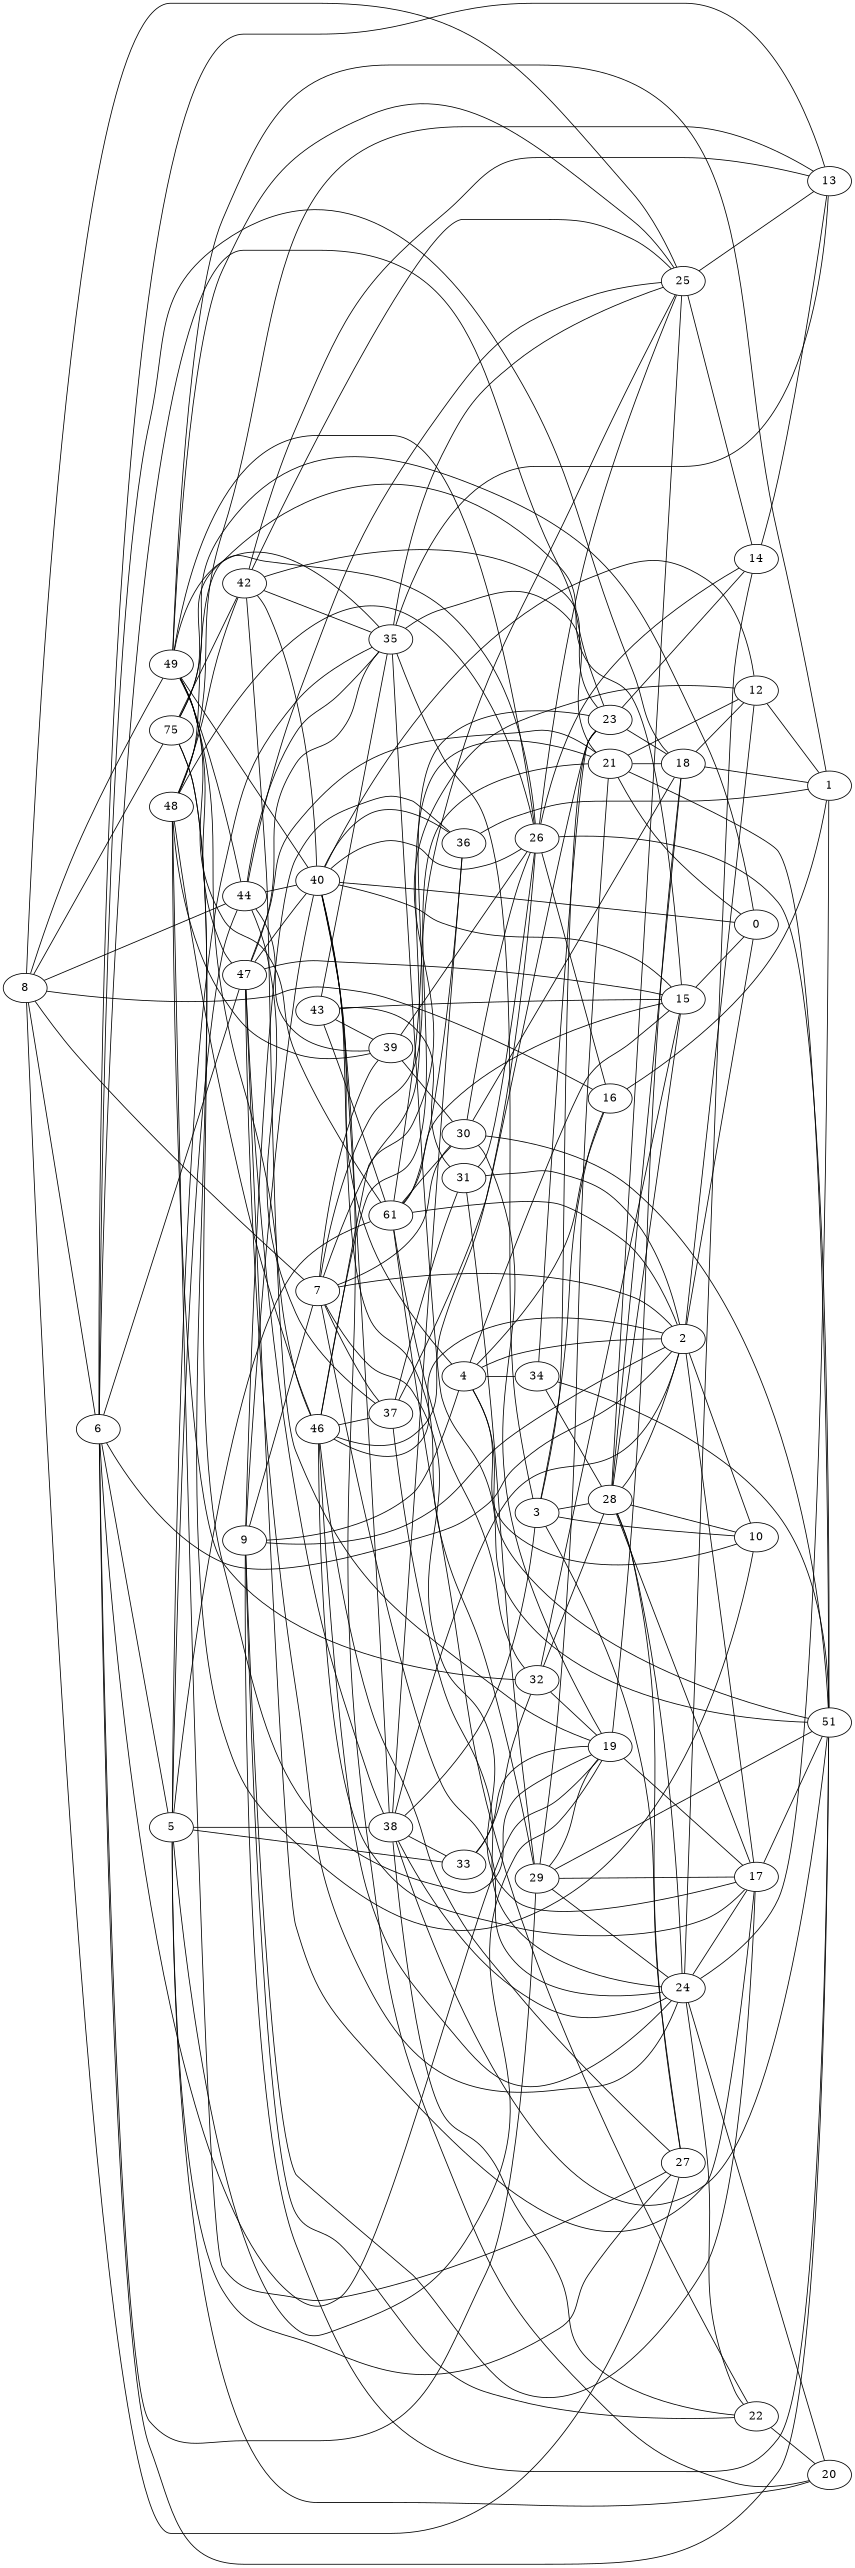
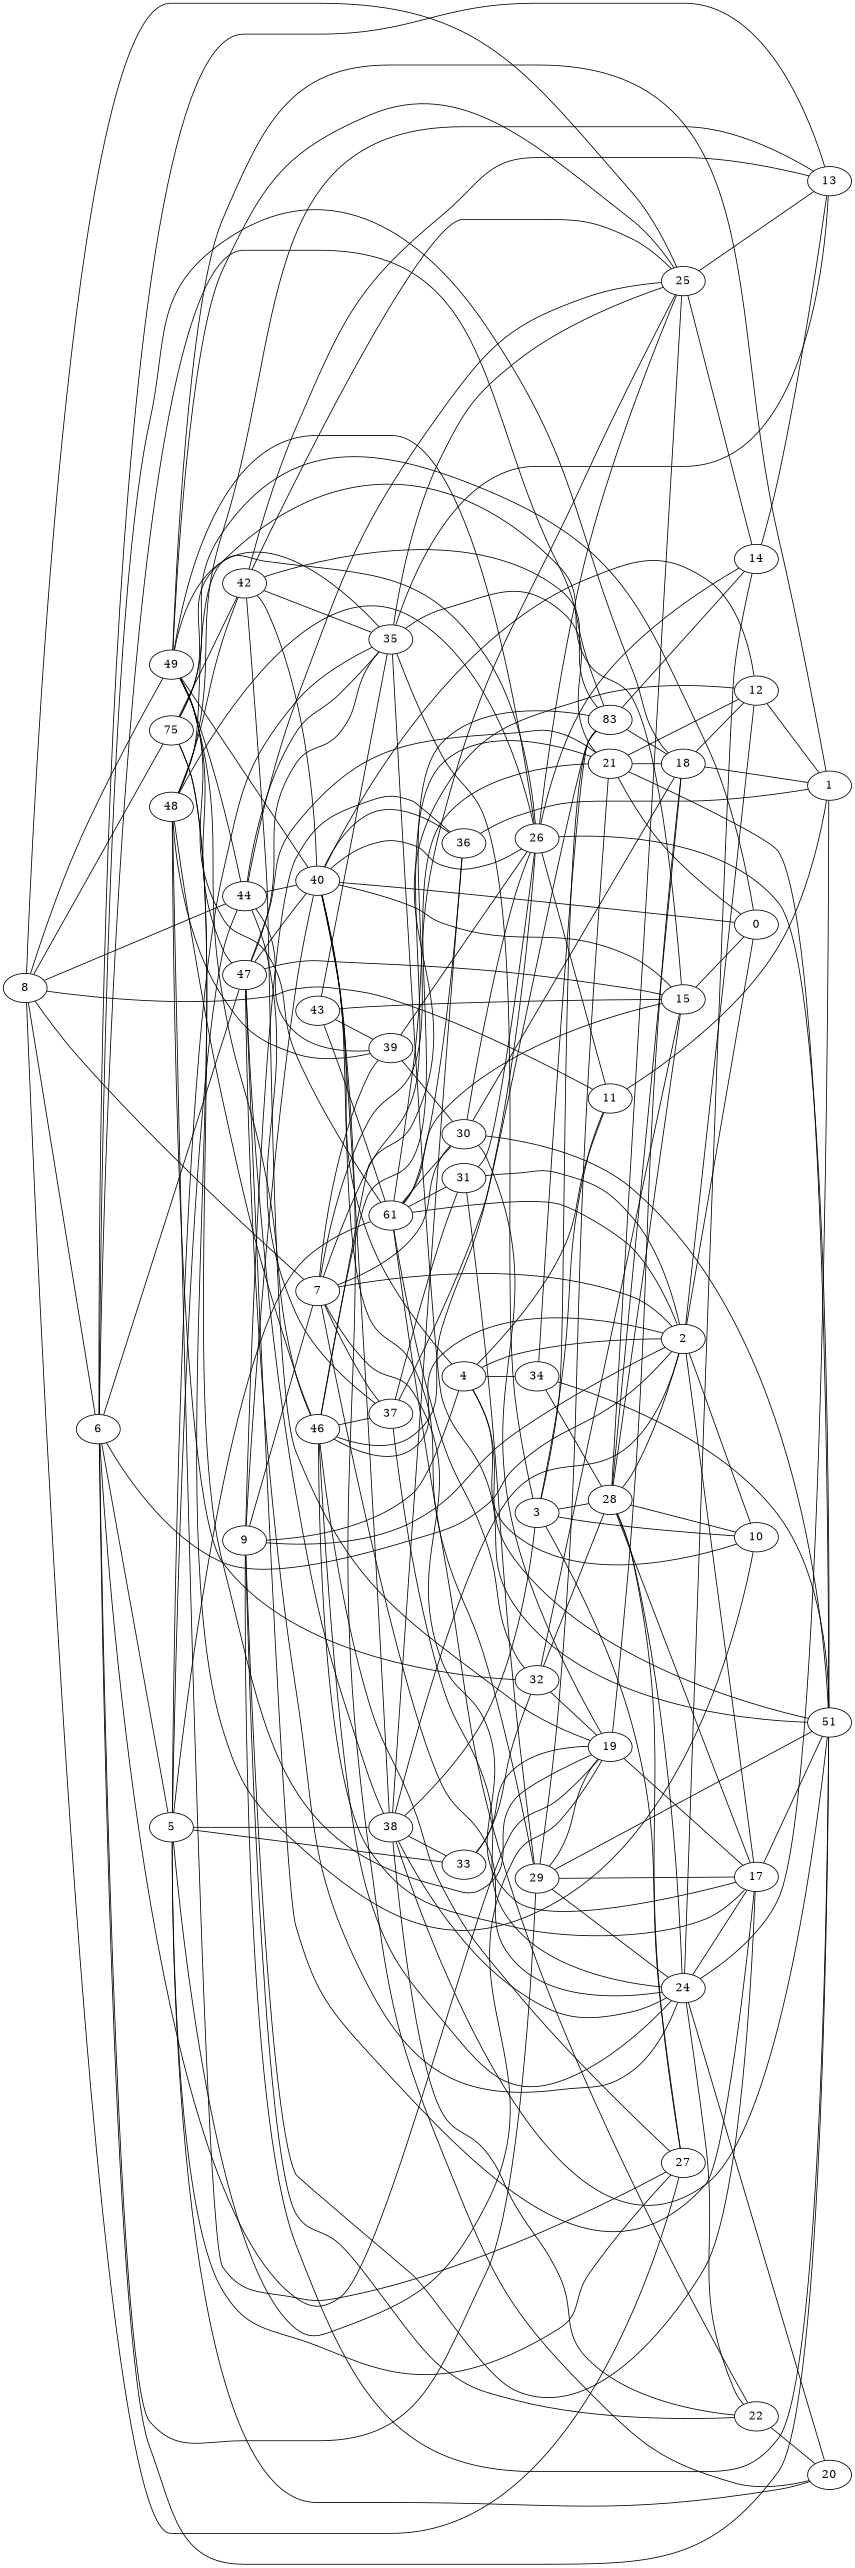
(610, 720) -> (610, 720)
(401, 1018) -> (420, 1201)
(610, 1098) -> (610, 1098)
(542, 1179) -> none
